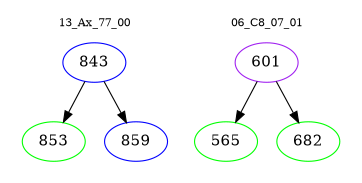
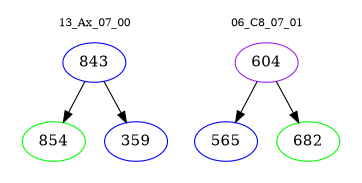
(95, 24) -> (95, 24)
(267, 63) -> (267, 63)
(54, 142) -> (54, 142)
(136, 142) -> (136, 142)
(226, 142) -> (226, 142)
